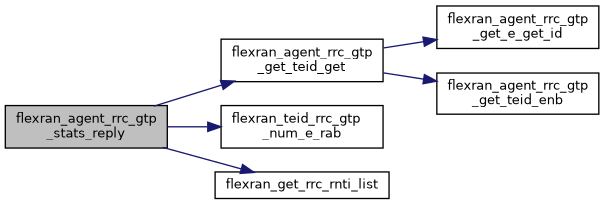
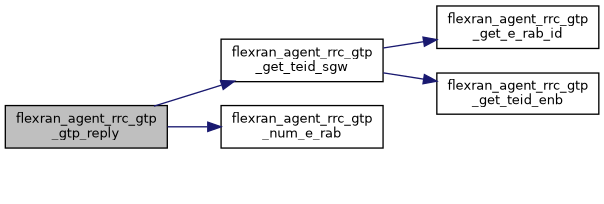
(518, 27) -> (518, 27)
(302, 60) -> (302, 60)
(86, 127) -> (86, 127)
(302, 127) -> (302, 127)
(302, 185) -> none
